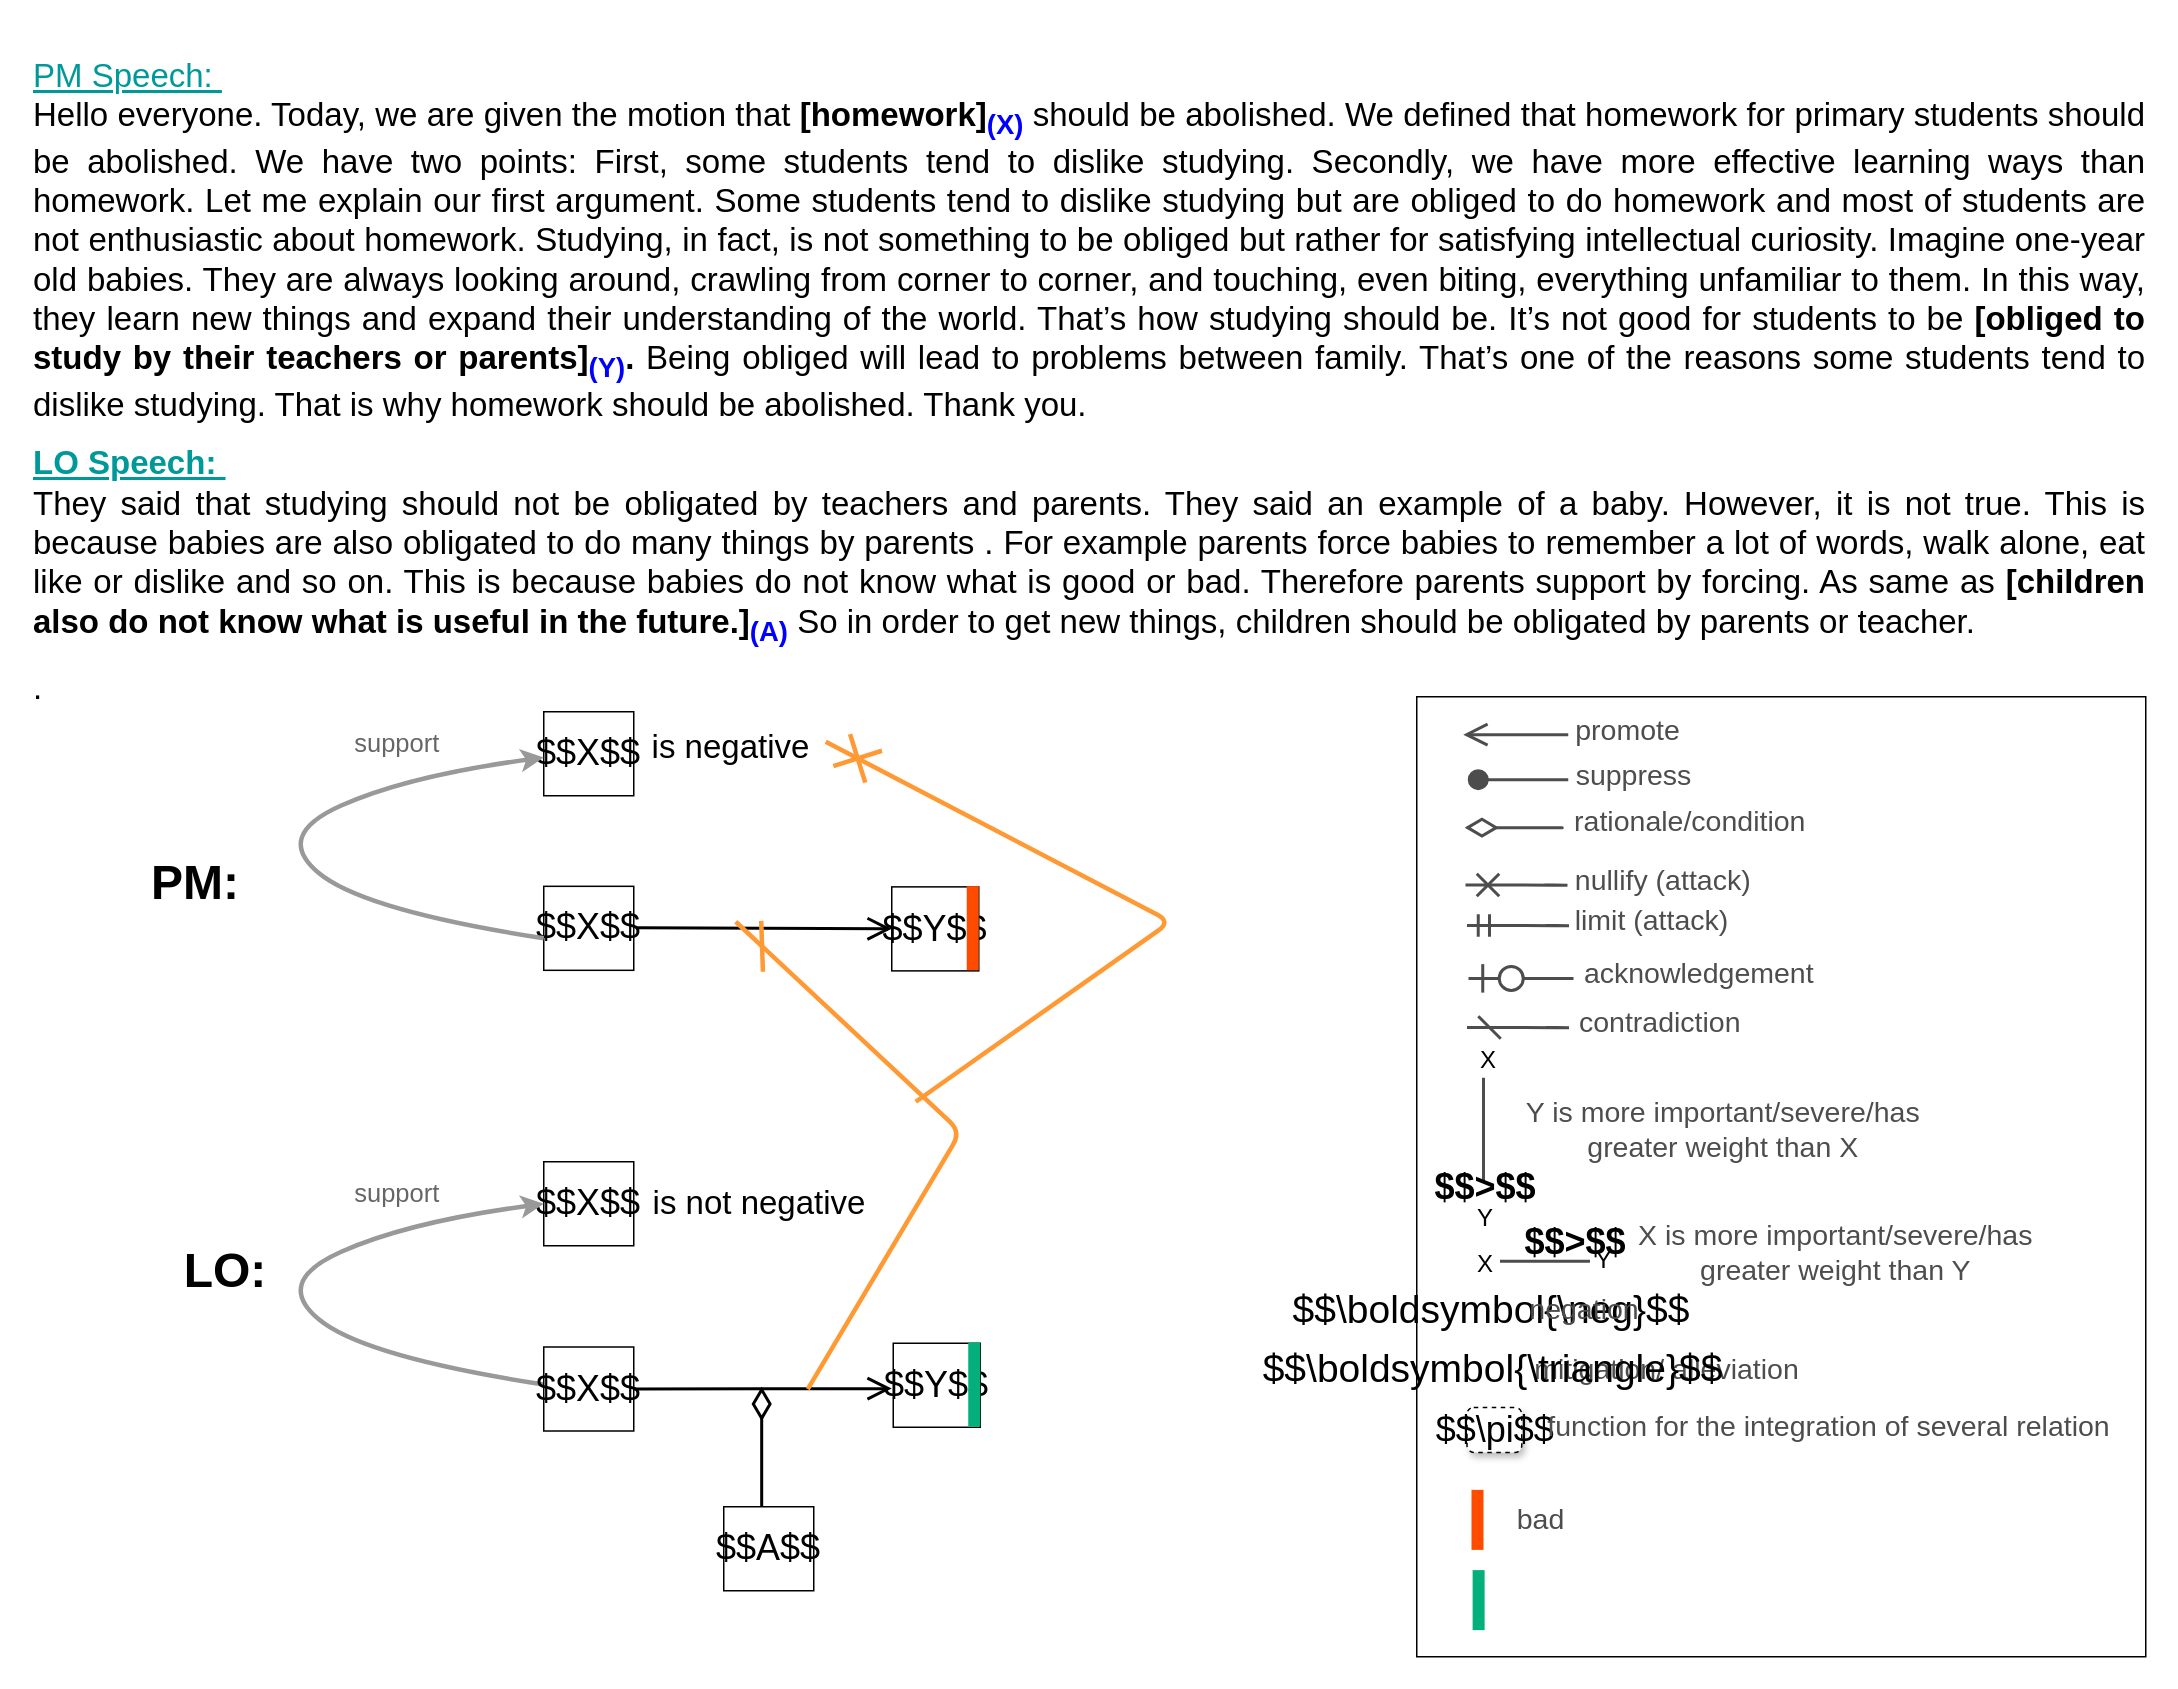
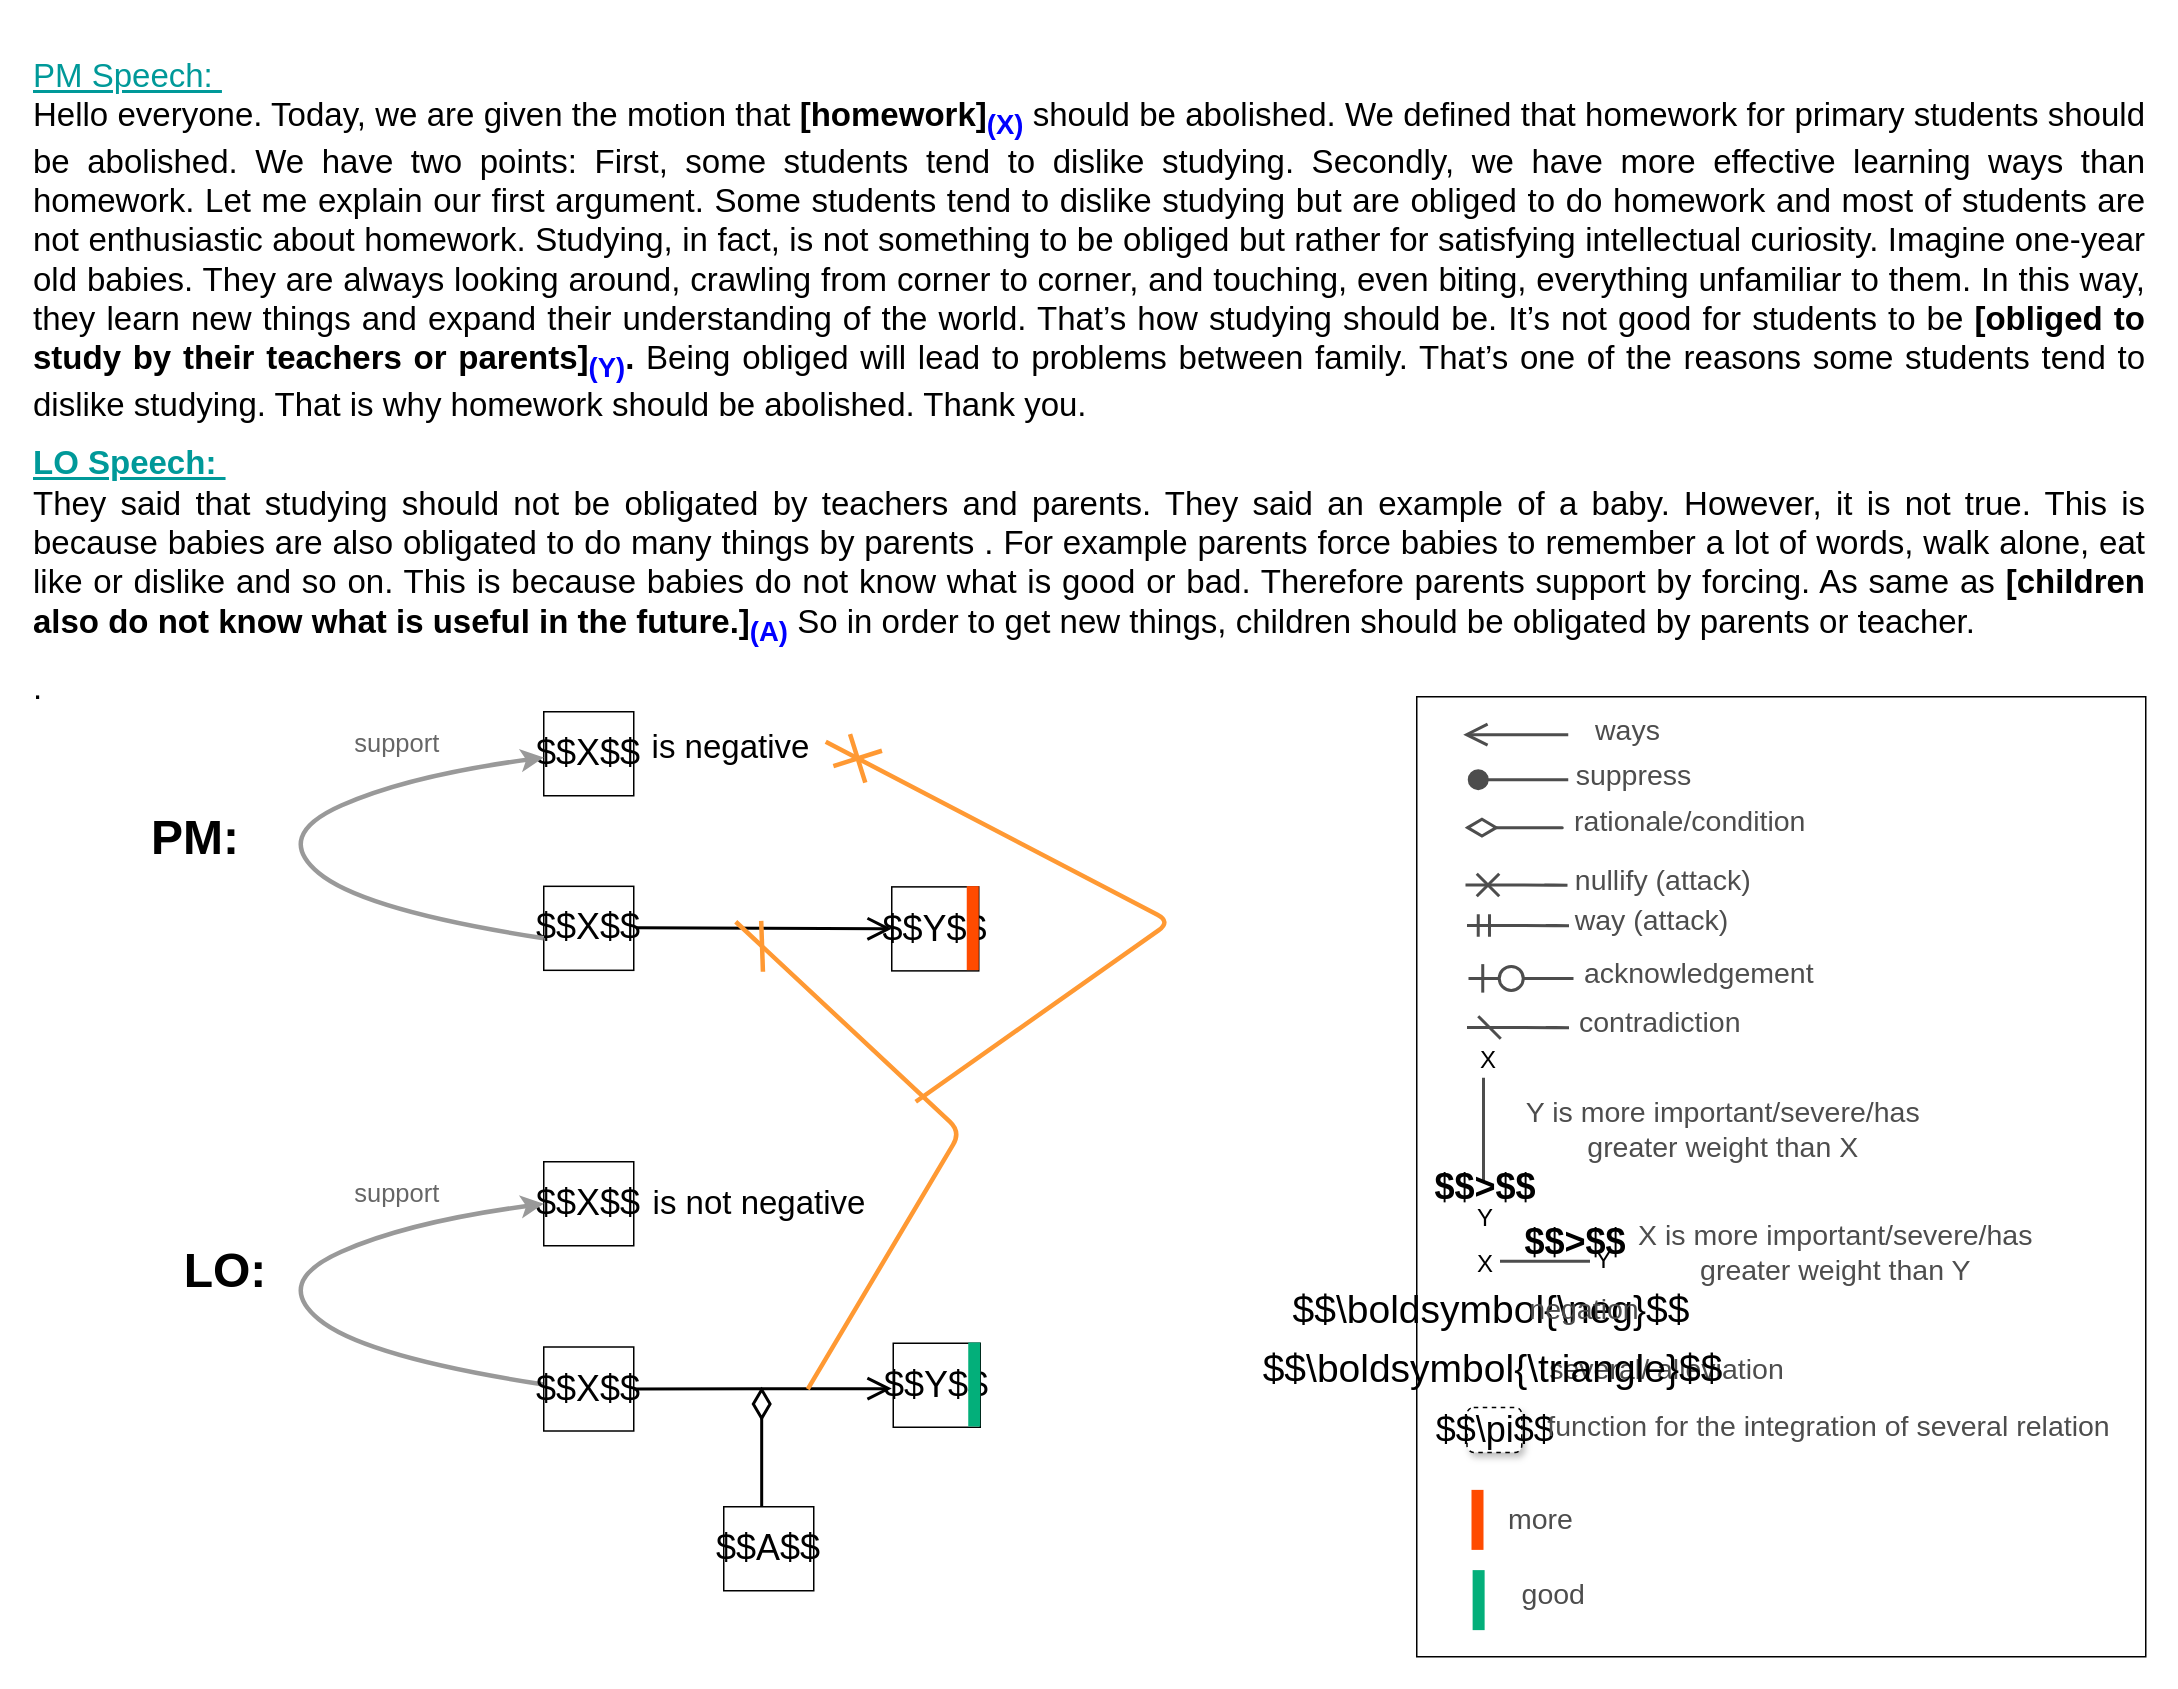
(1628, 731) -> (1628, 731)
(196, 883) -> (196, 838)
(1652, 922) -> (1652, 922)
(1667, 1370) -> (1667, 1370)
(1541, 1520) -> (1541, 1520)
none -> (1554, 1596)
